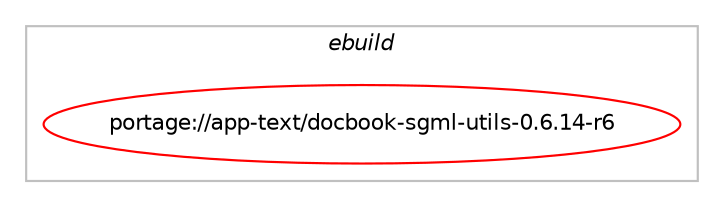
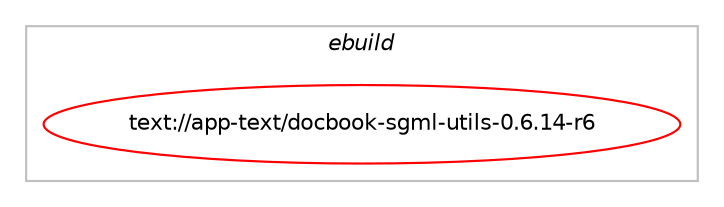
(362, 124) -> (362, 124)
